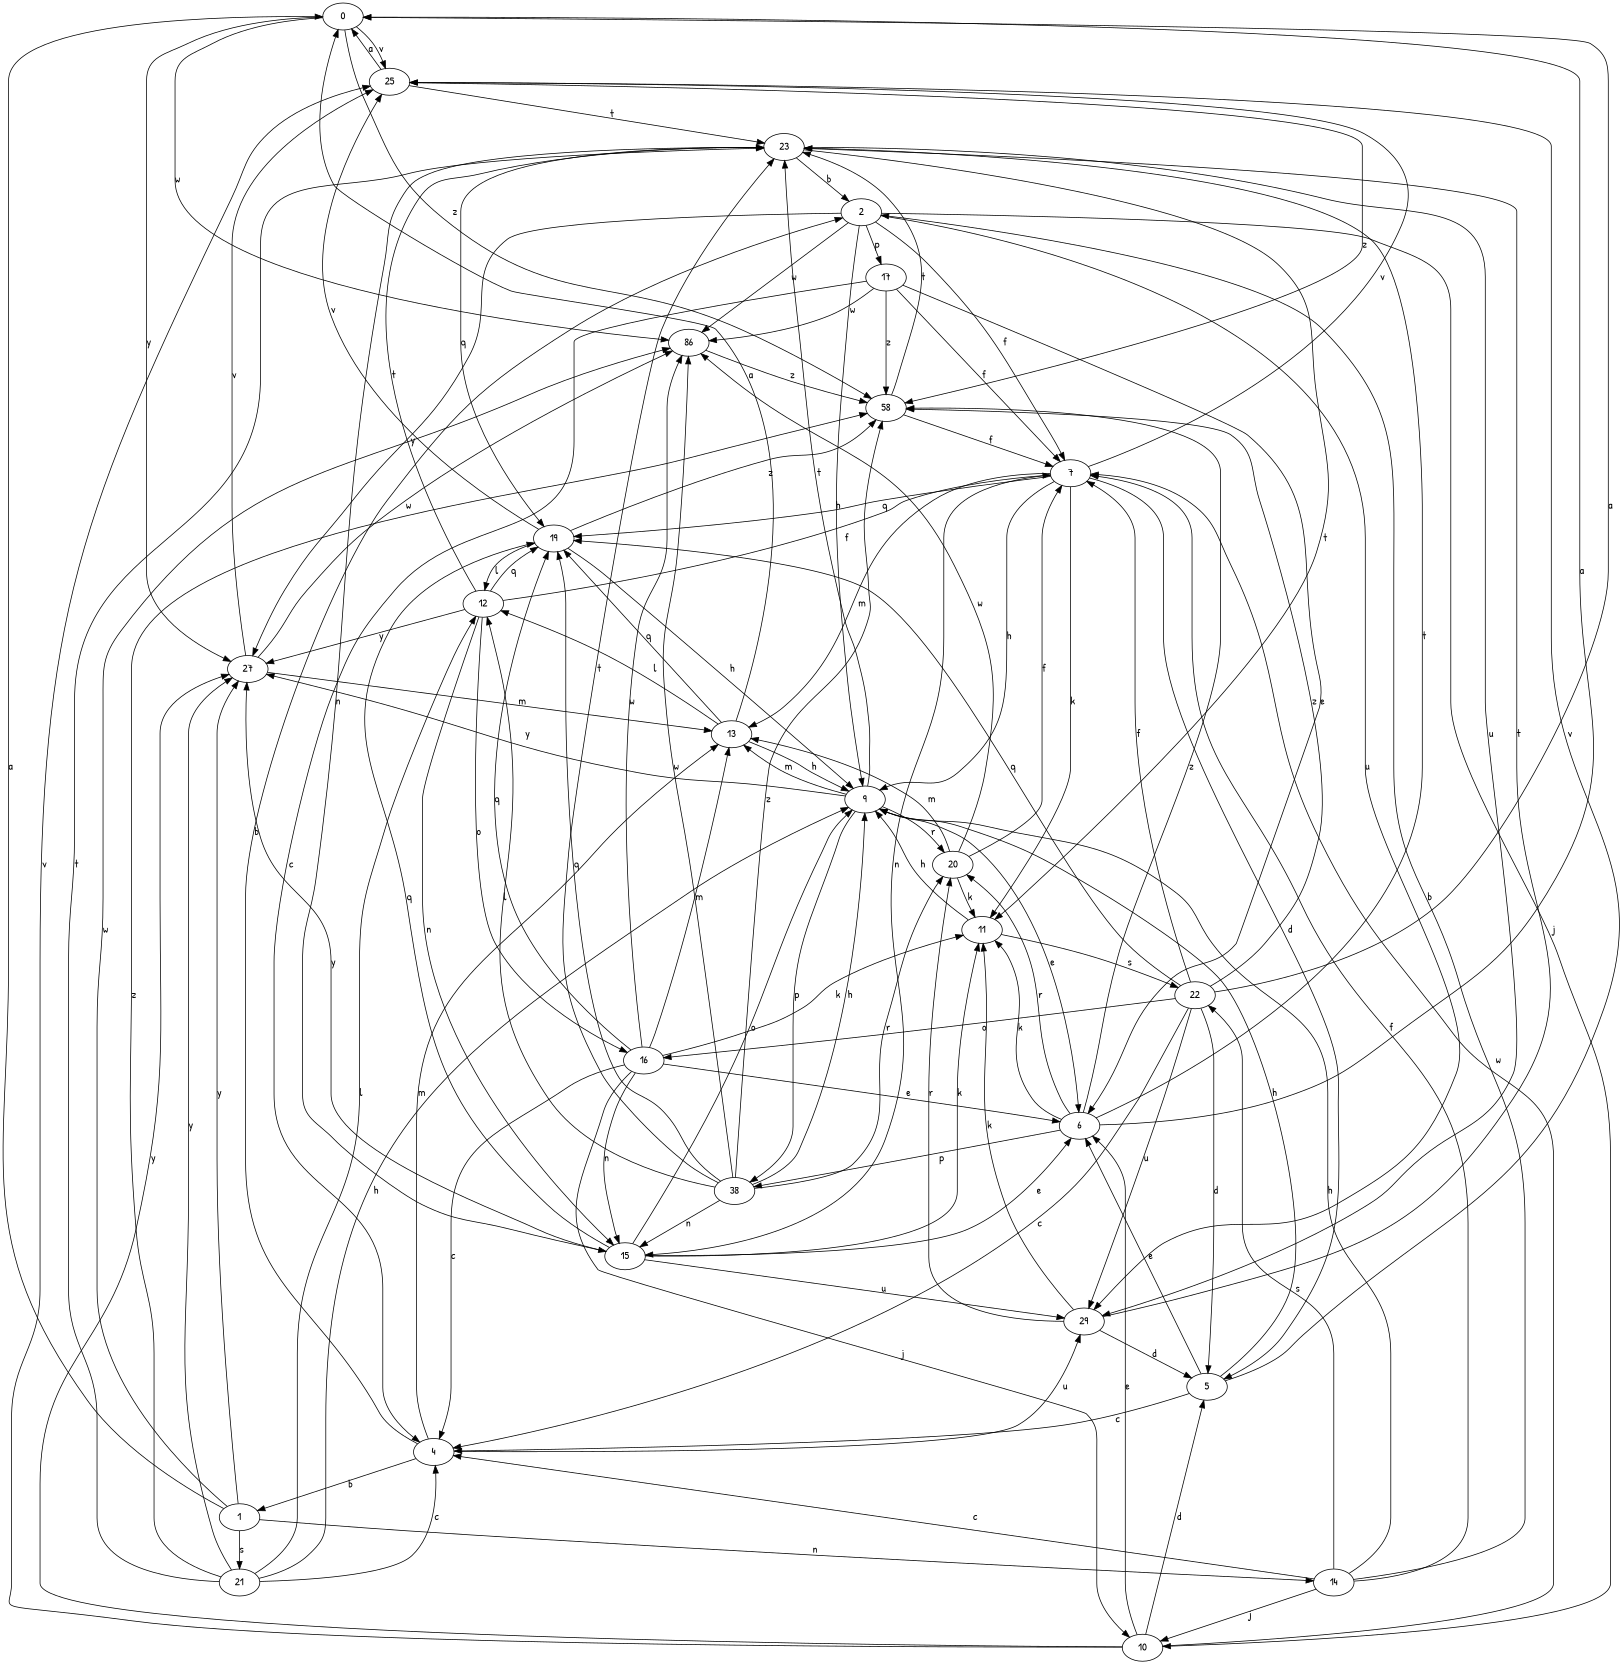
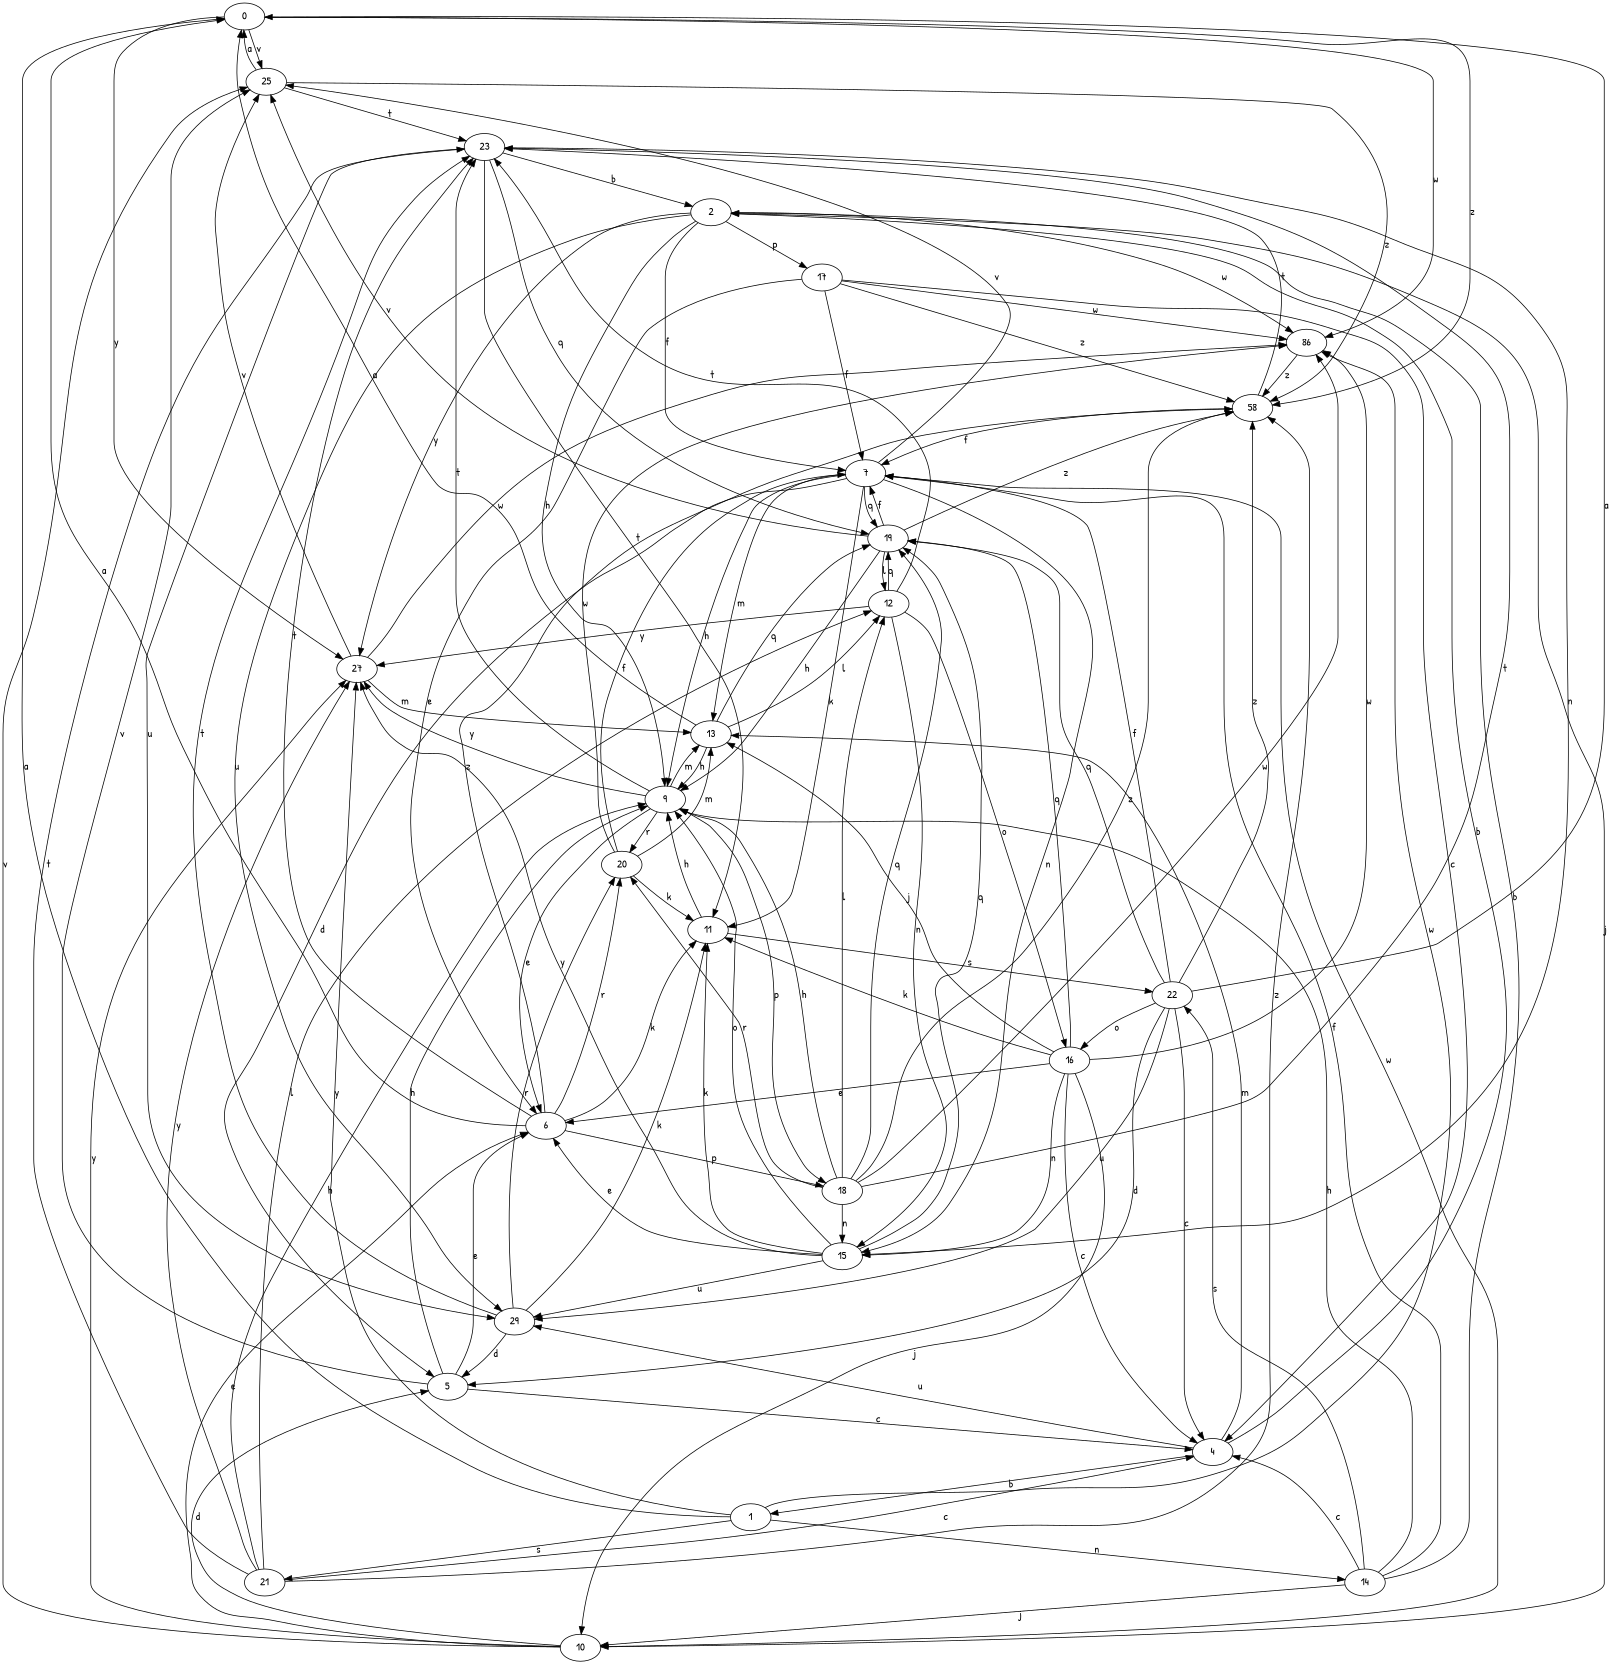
(762, 550) -> (878, 510)
(699, 897) -> (909, 897)
(735, 1191) -> (842, 1191)
